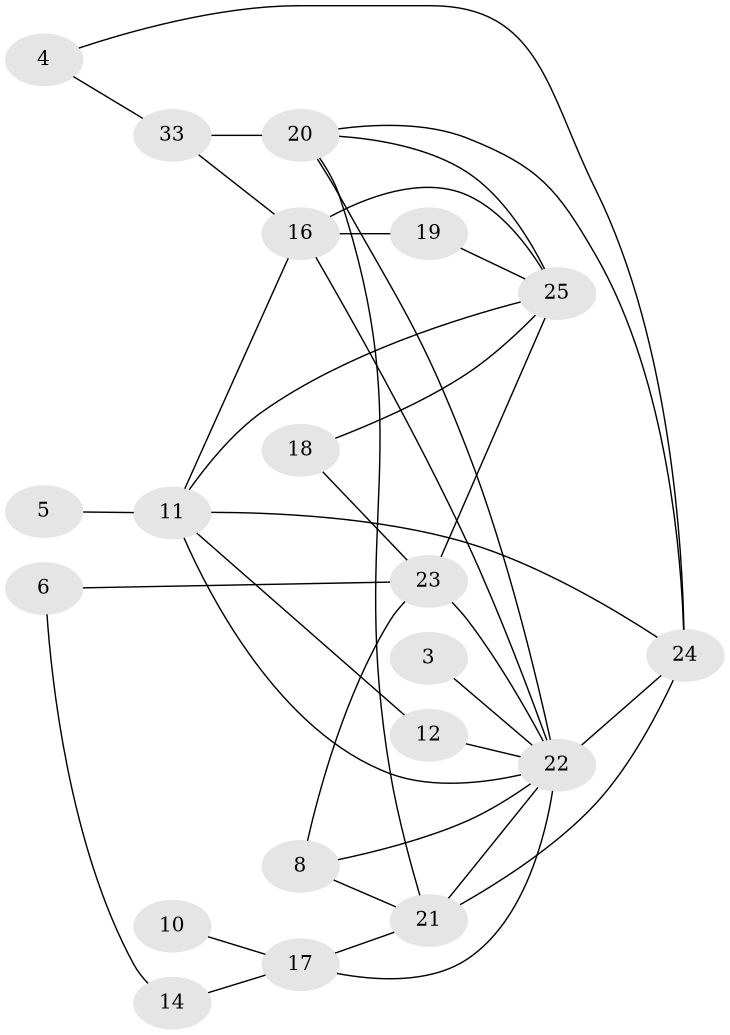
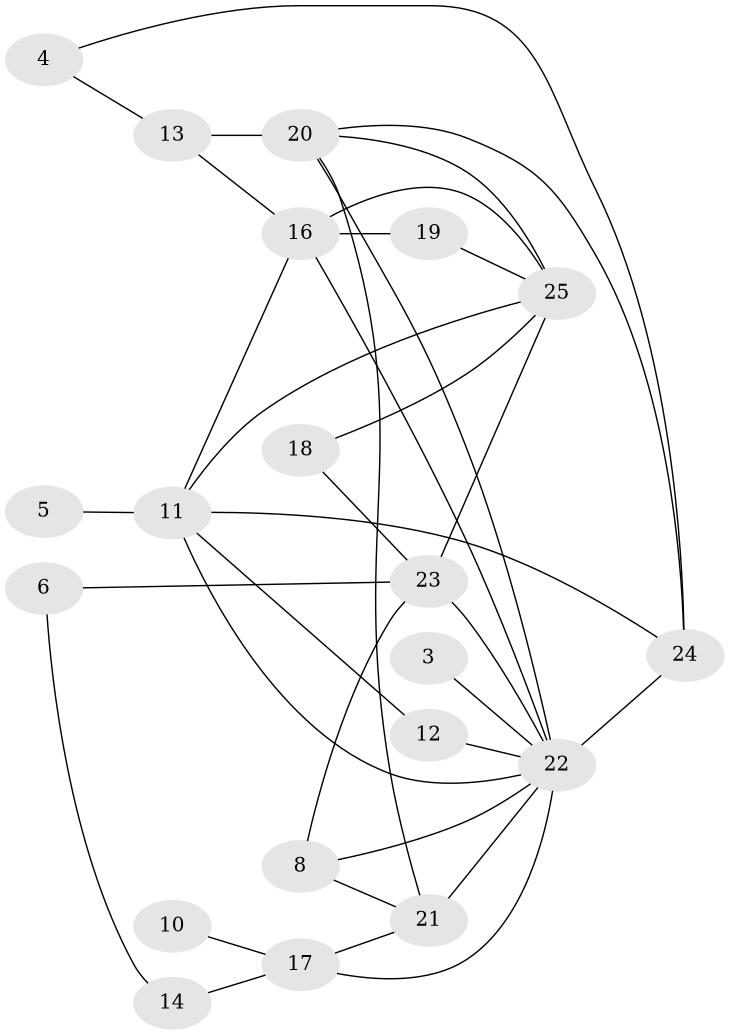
(172, 135) -> (172, 135)
(587, 812) -> none
